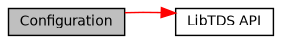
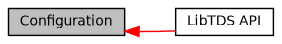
(143, 12) -> (157, 31)
